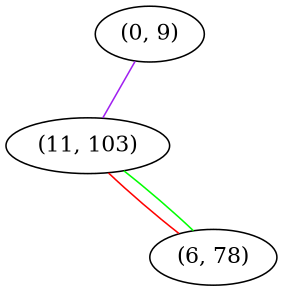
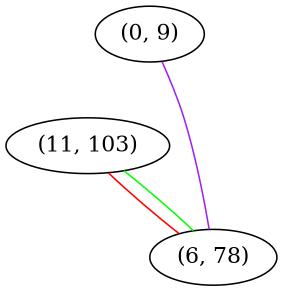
(119, 90) -> (191, 144)
